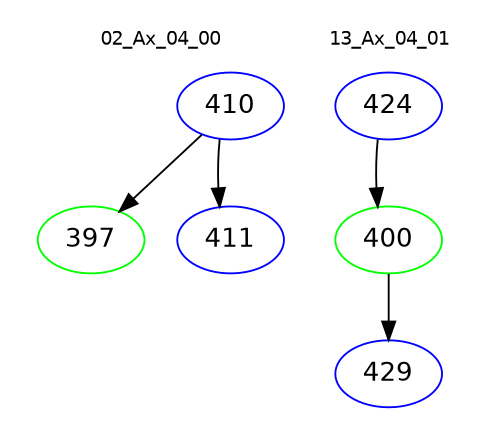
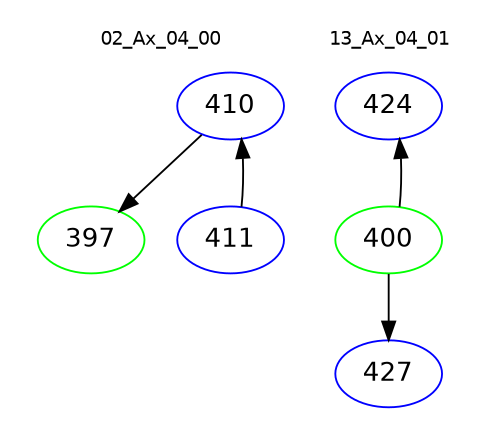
(218, 164) -> (243, 183)
(376, 164) -> (401, 183)
(389, 374) -> (389, 374)
